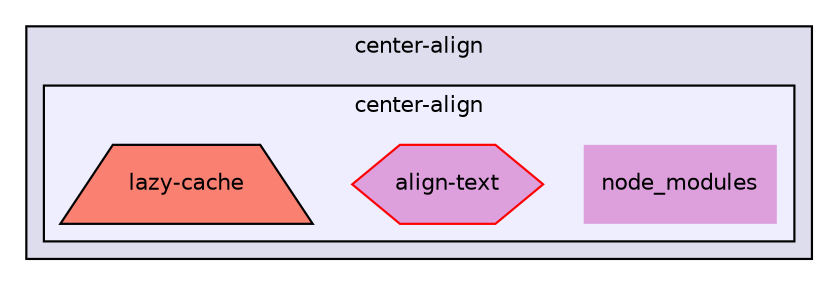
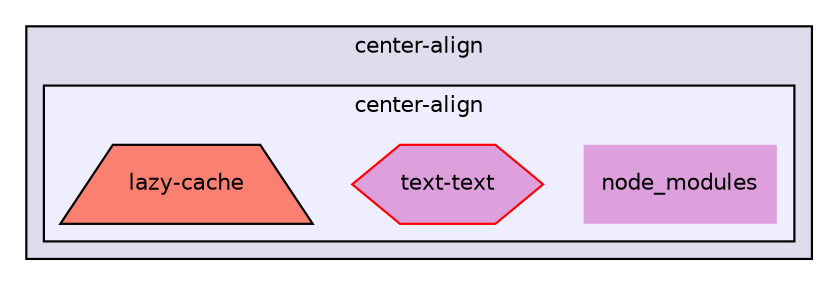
(448, 184) -> (448, 184)
